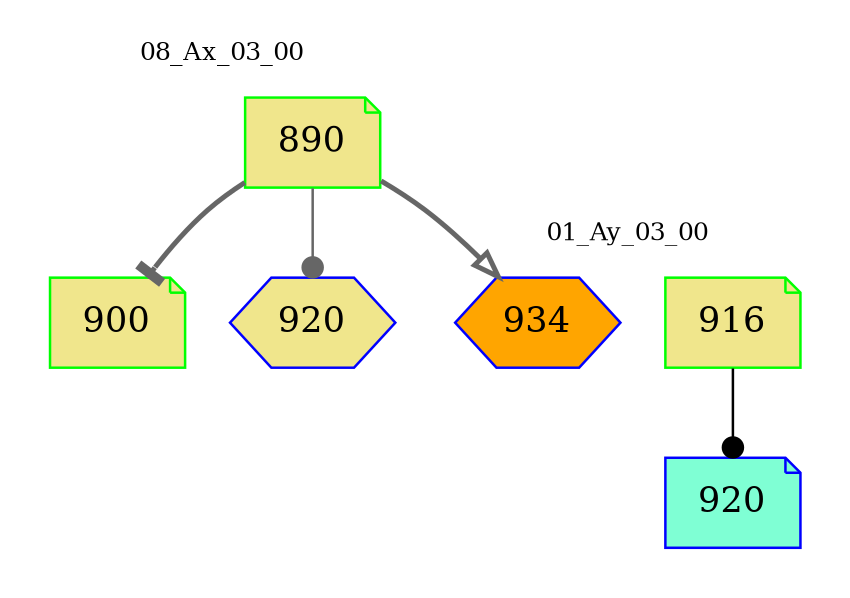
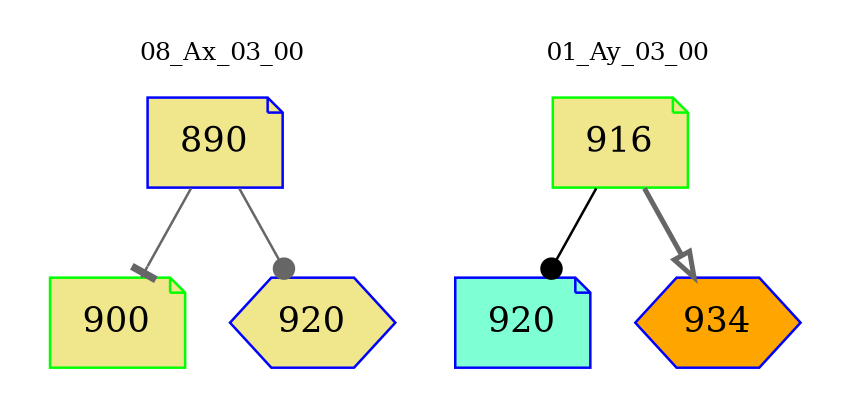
(313, 143) -> (215, 143)
(196, 221) -> (169, 227)
(452, 232) -> (663, 222)
